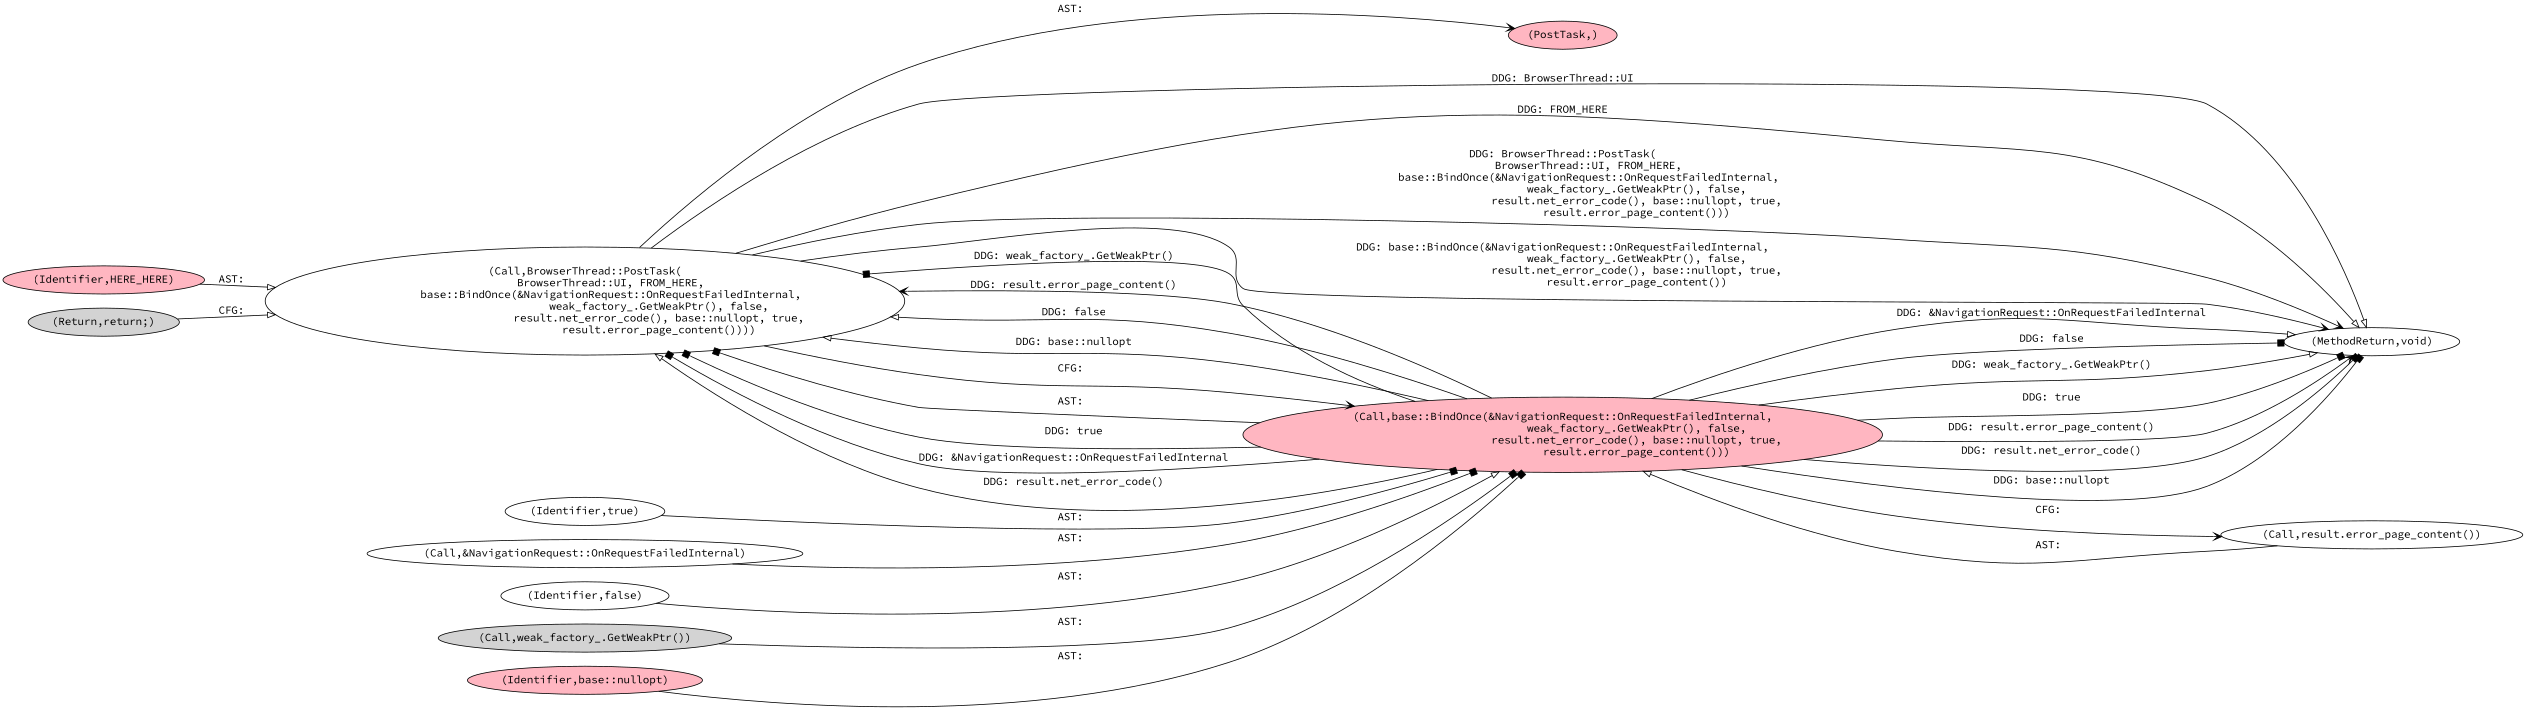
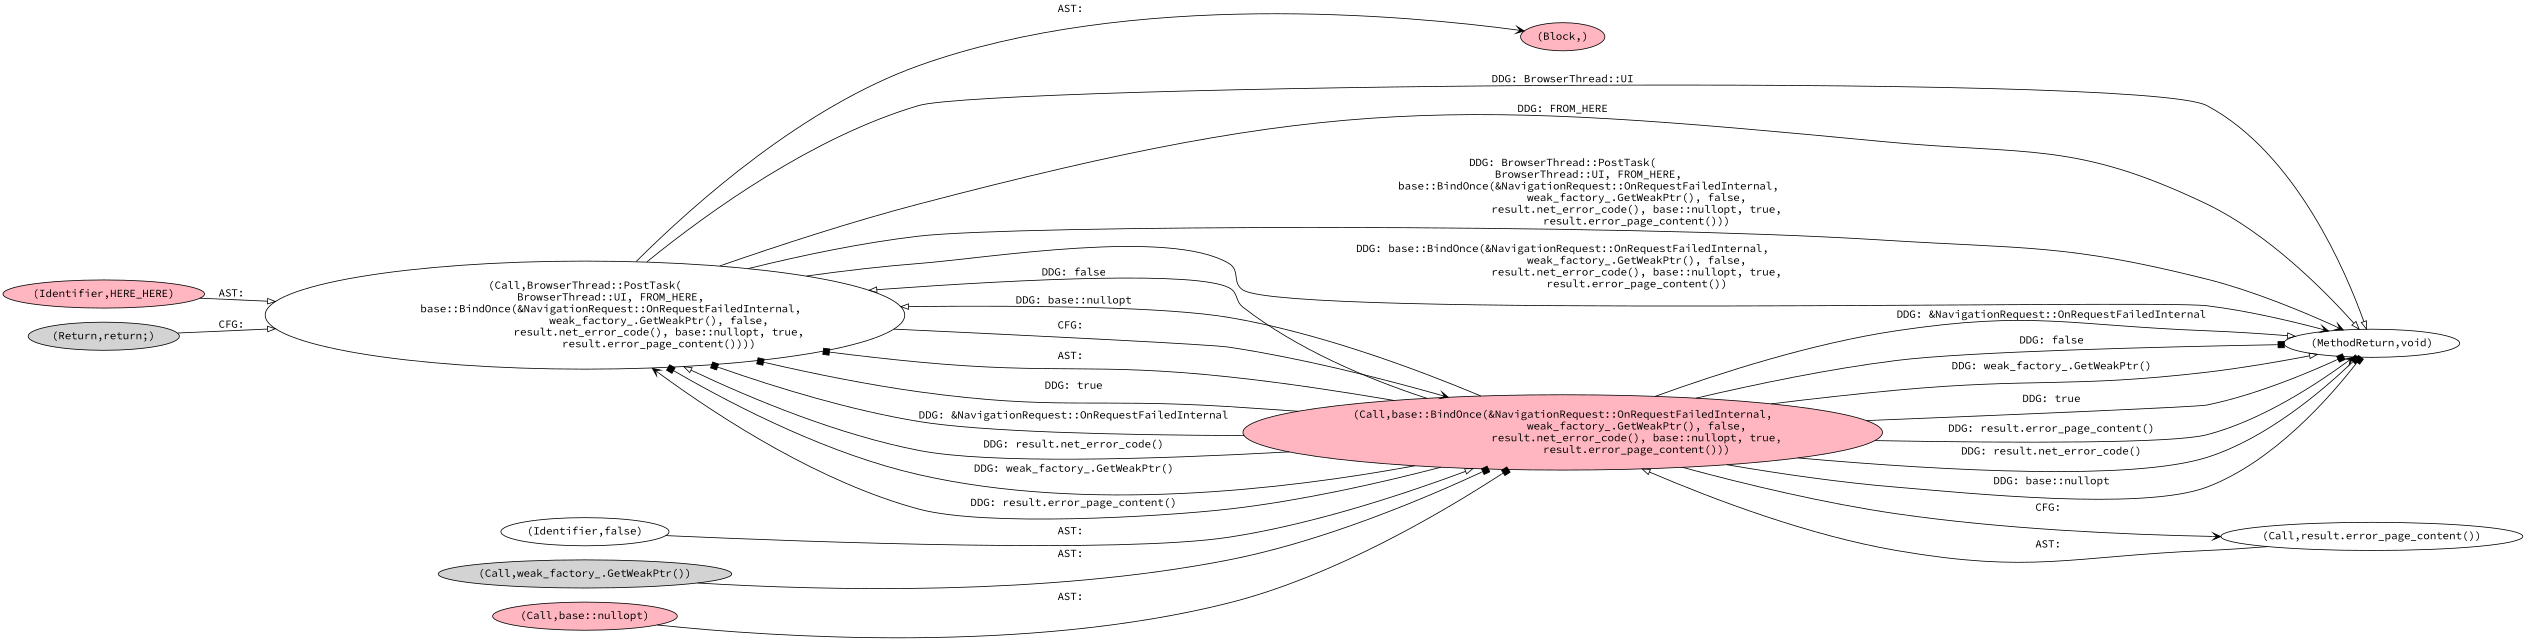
(1563, 35) -> (1563, 37)
(585, 511) -> none
(585, 554) -> none
(585, 680) -> (585, 616)
